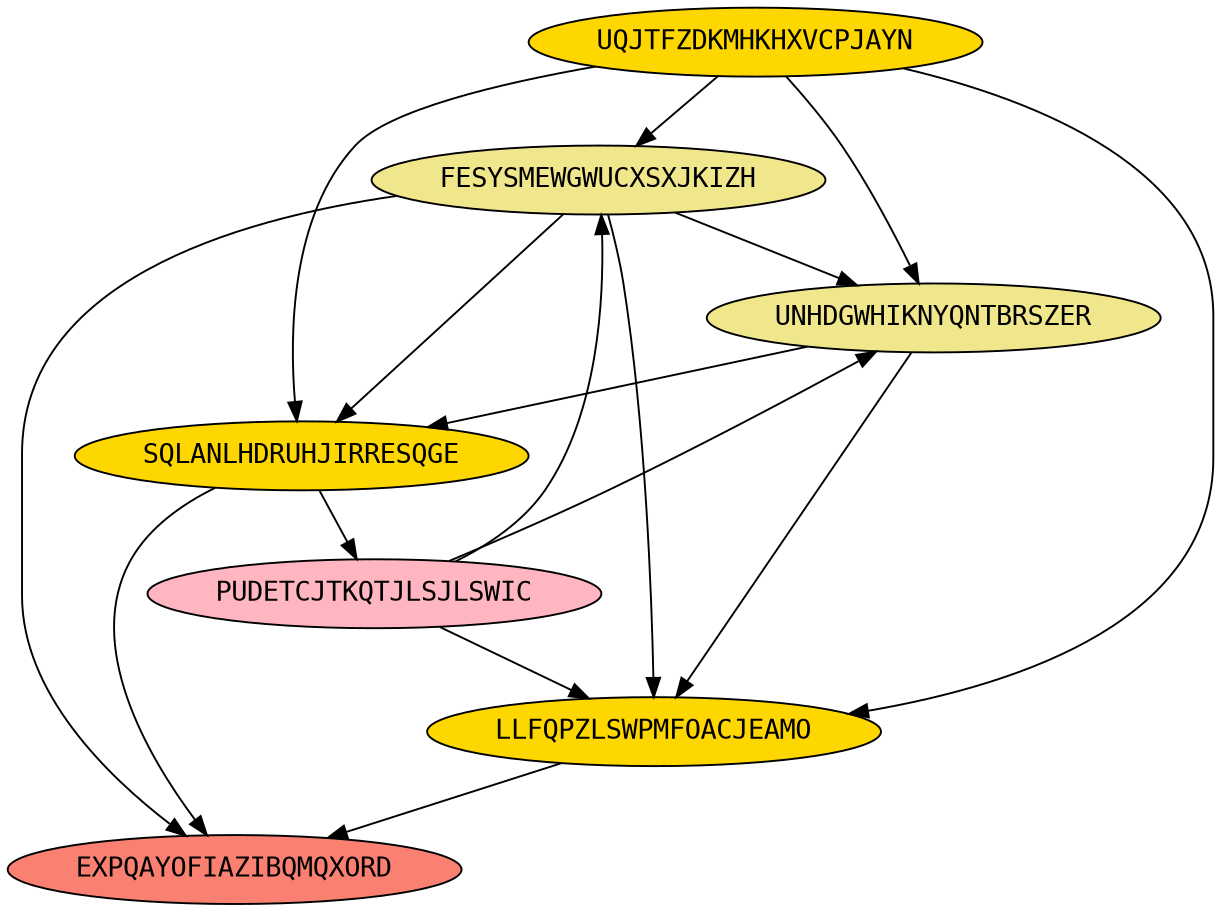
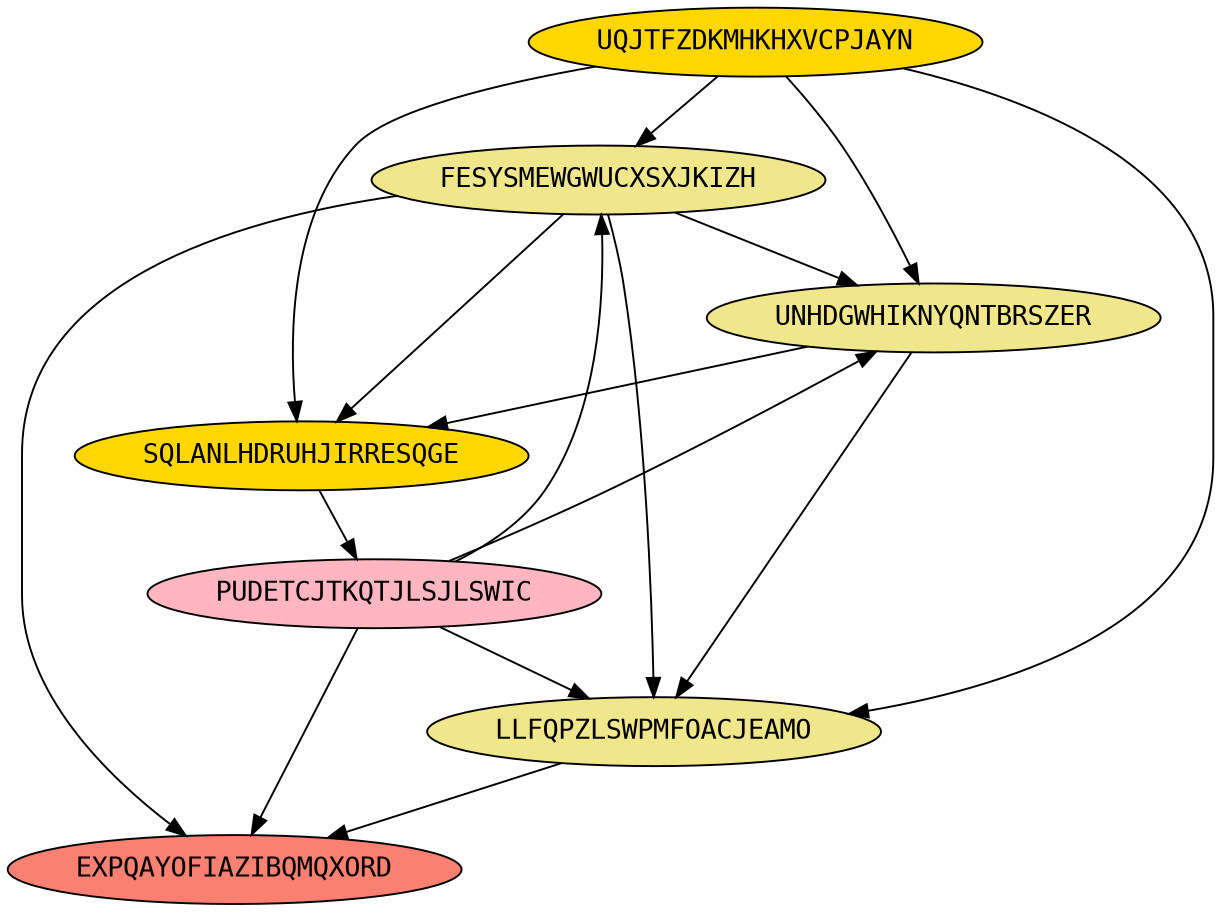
(116, 642) -> (309, 723)
(654, 732) -> (654, 732)
